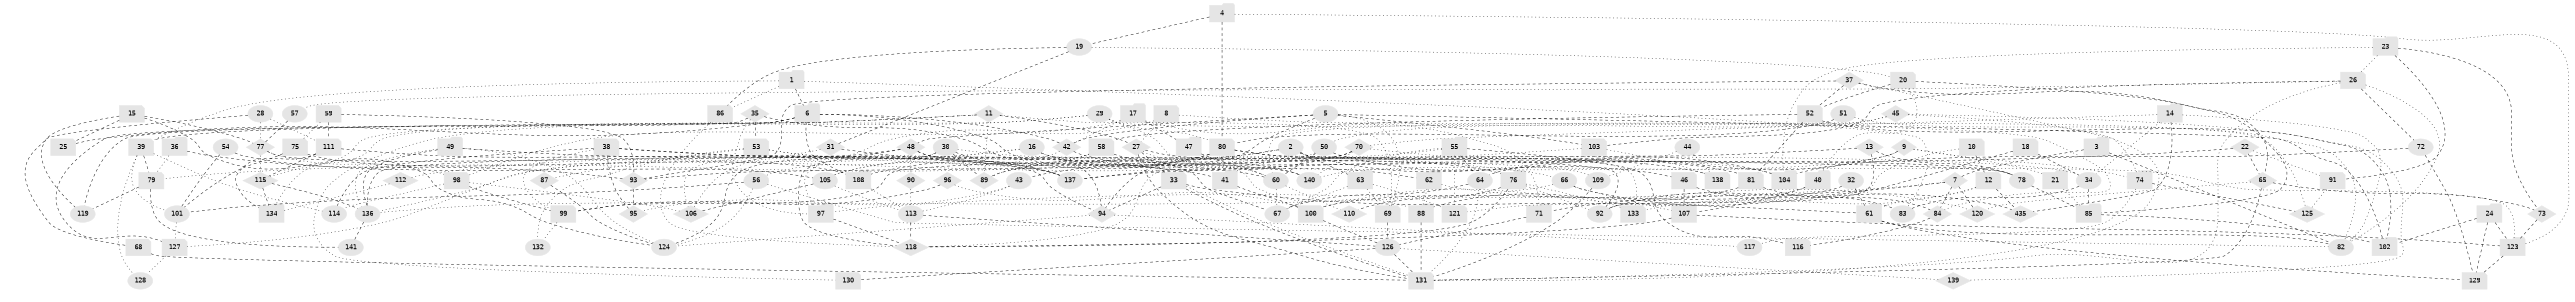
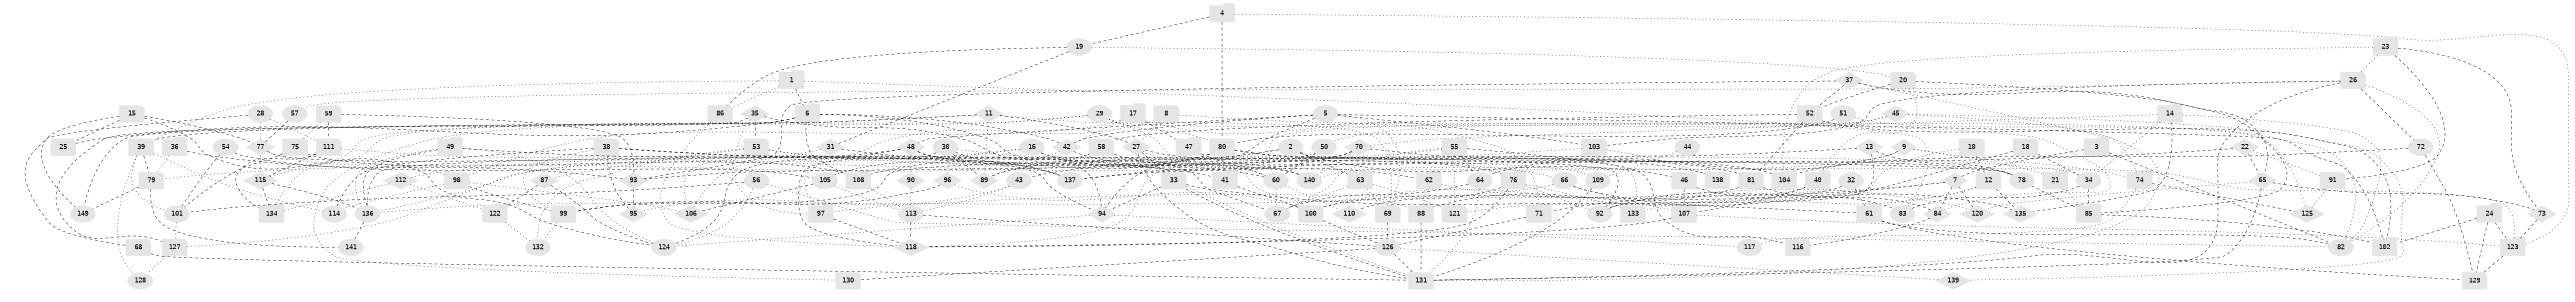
(539, 157) -> (539, 157)
(1571, 159) -> (1571, 159)
(1552, 164) -> none
(851, 165) -> none
(83, 214) -> (83, 214)
none -> (495, 214)
(2020, 214) -> (2020, 214)
(2119, 229) -> (2119, 229)
(1944, 263) -> (1944, 263)
